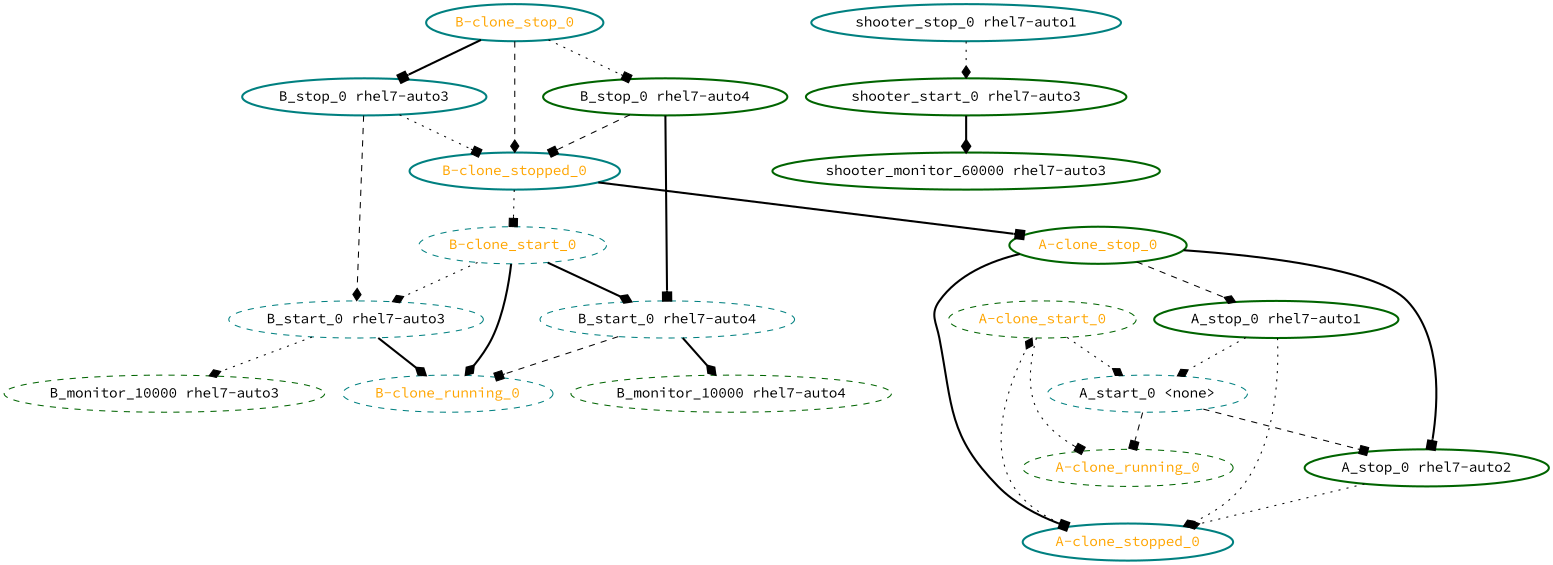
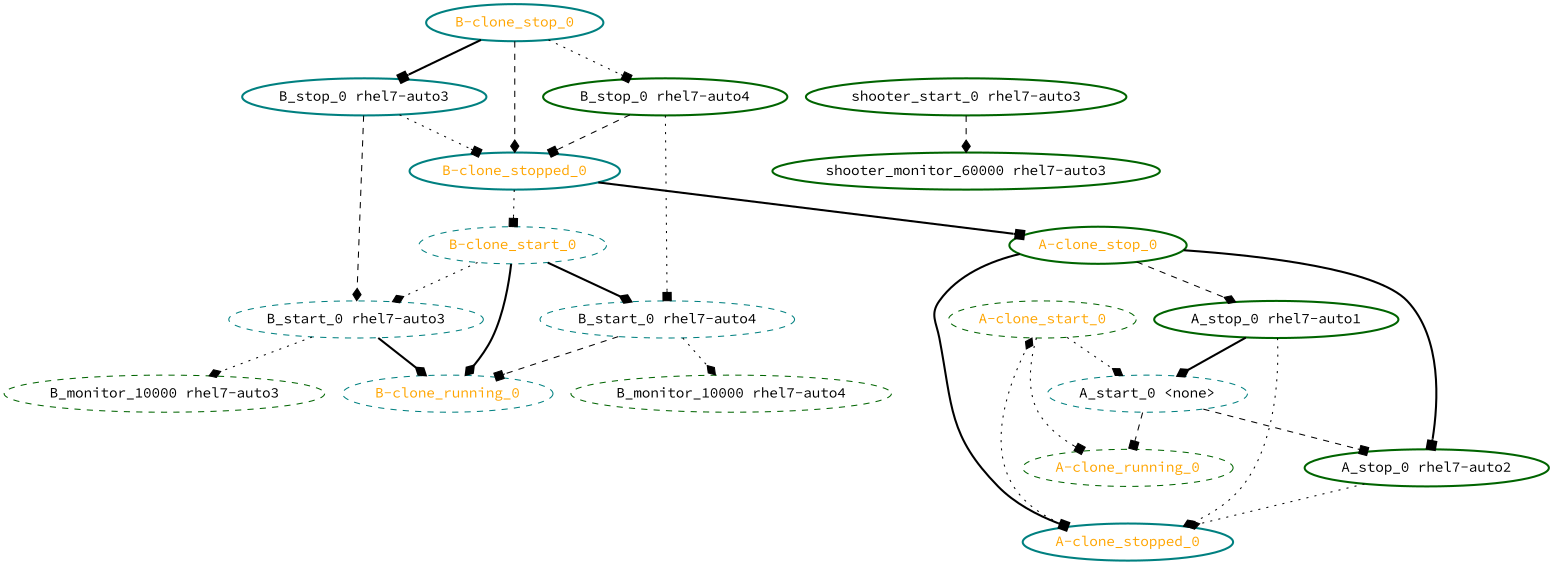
(966, 23) -> none
(966, 128) -> (966, 128)
(666, 203) -> (666, 203)
(695, 352) -> (695, 352)
(1217, 354) -> (1217, 354)
